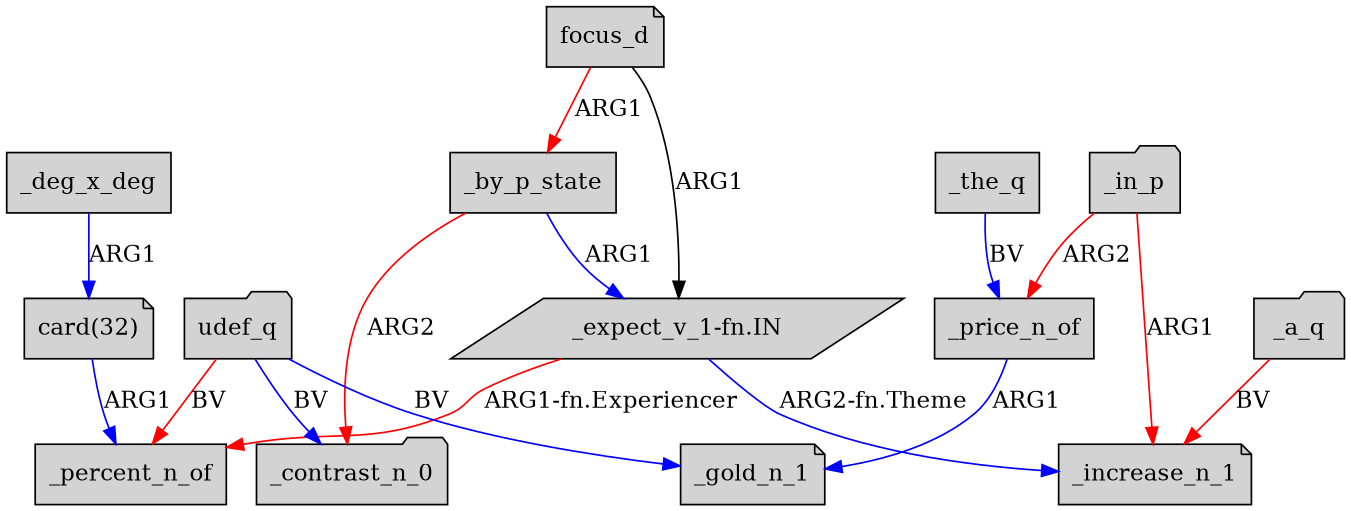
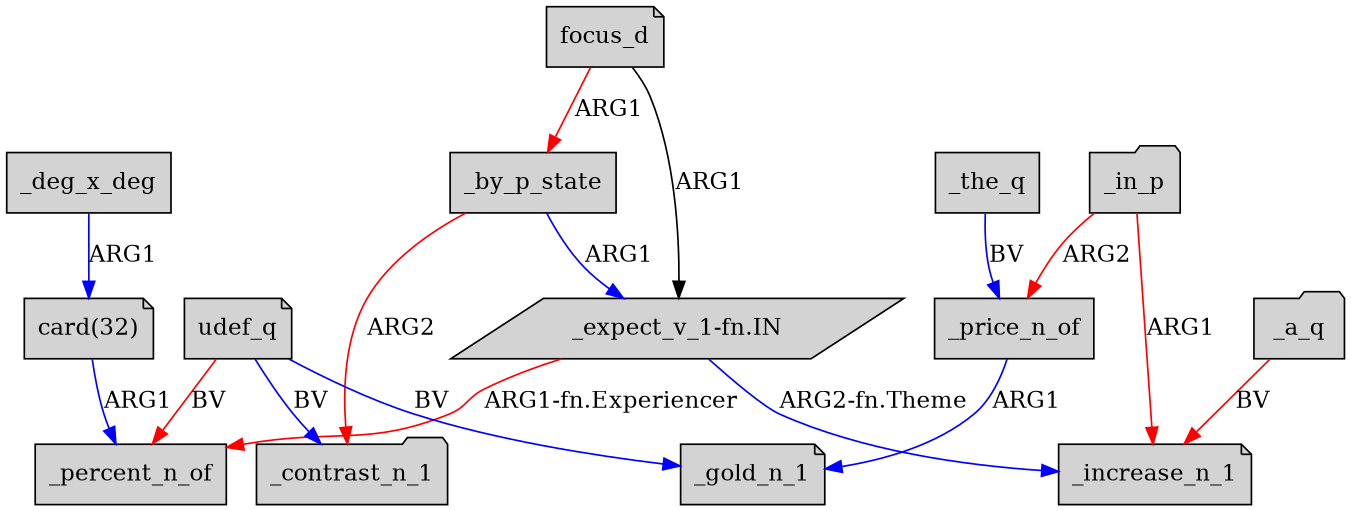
(238, 329) -> (238, 329)
(352, 474) -> (352, 474)
